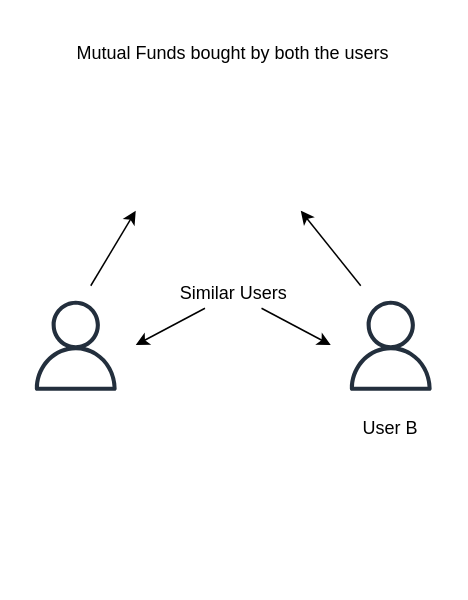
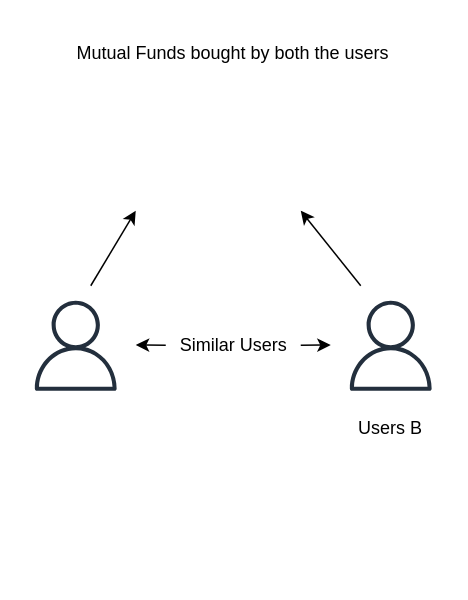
(233, 293) -> (233, 346)
(391, 428) -> (391, 428)
